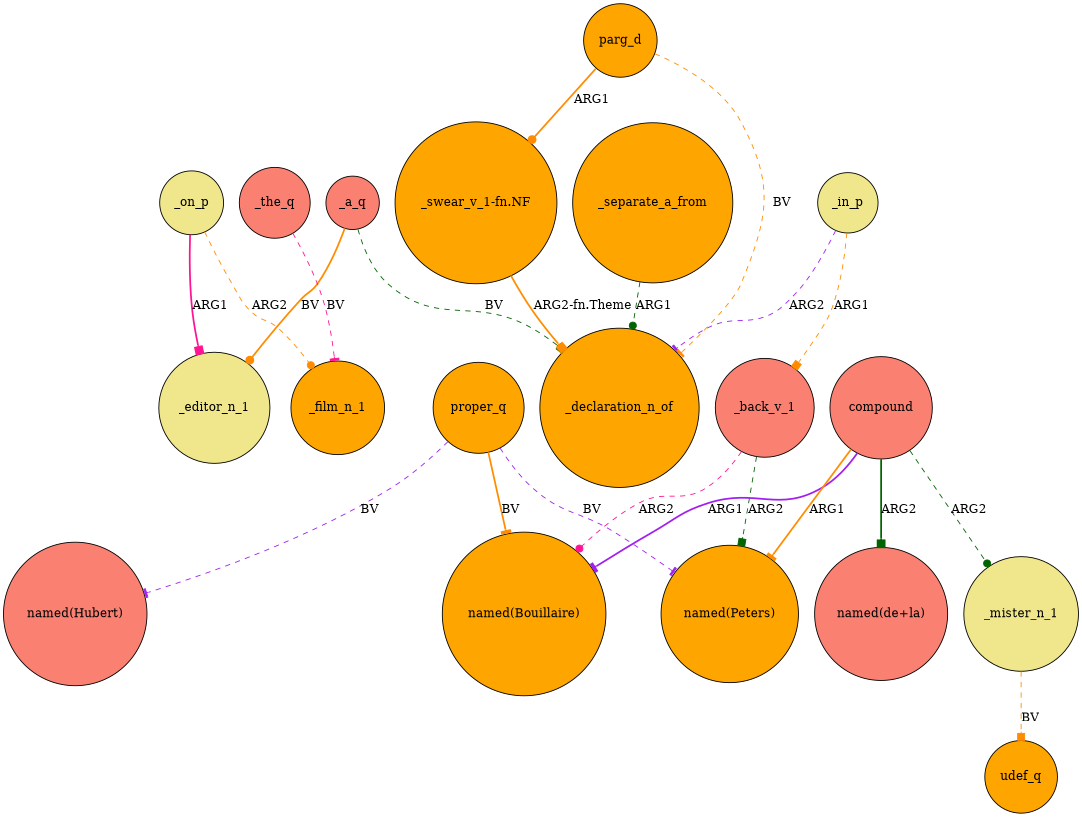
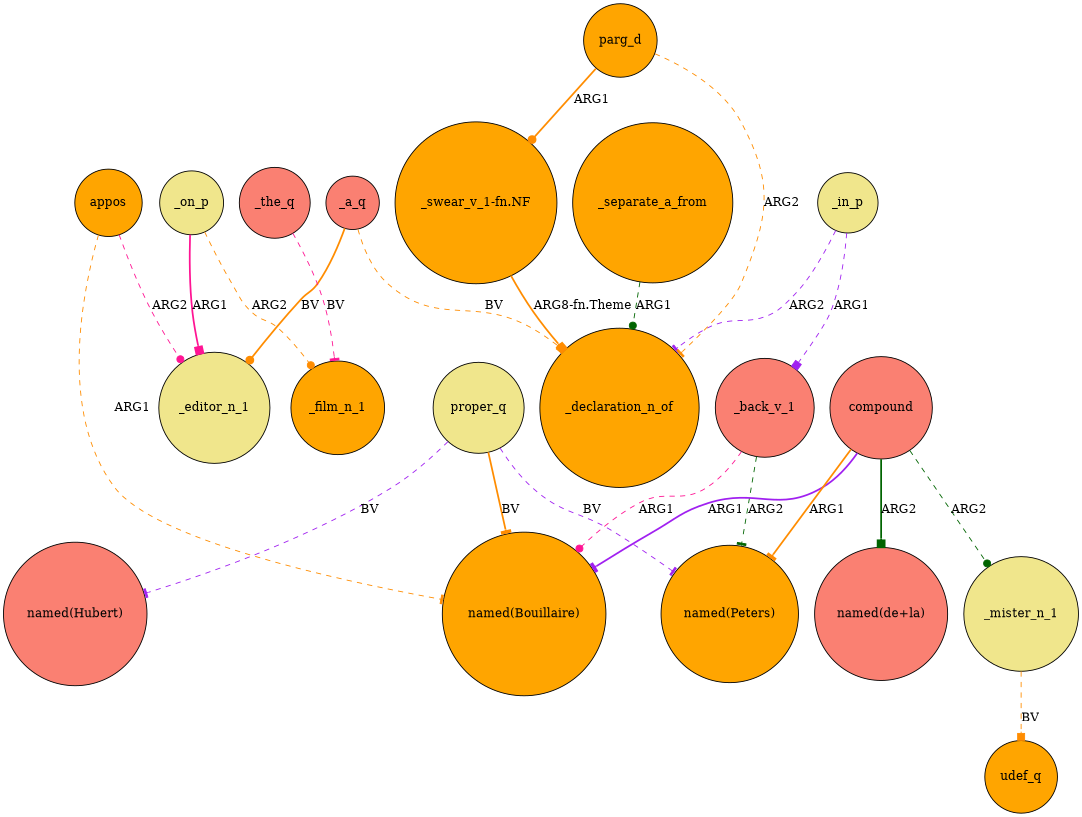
none -> (108, 203)
(782, 203) -> (782, 203)
(834, 301) -> (834, 301)
(583, 306) -> (583, 306)
(442, 309) -> (442, 309)
(479, 408) -> (479, 408)
(750, 493) -> (750, 493)
(657, 510) -> (657, 510)
